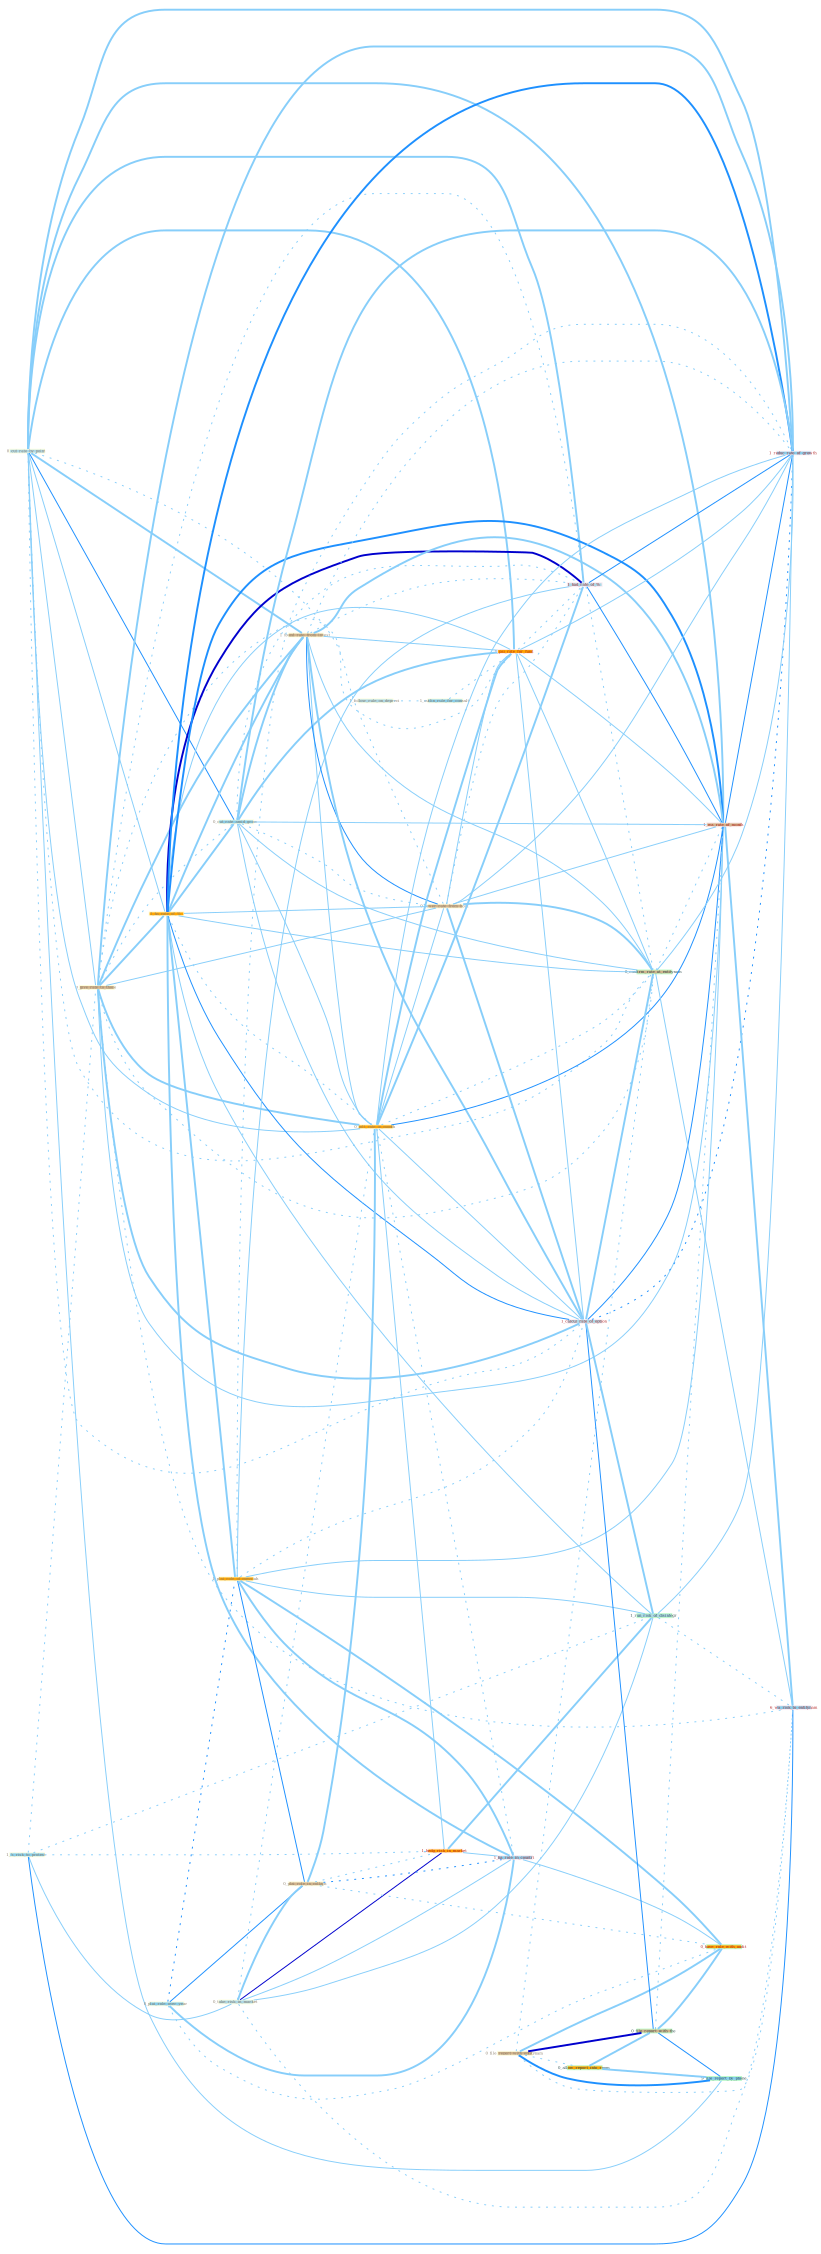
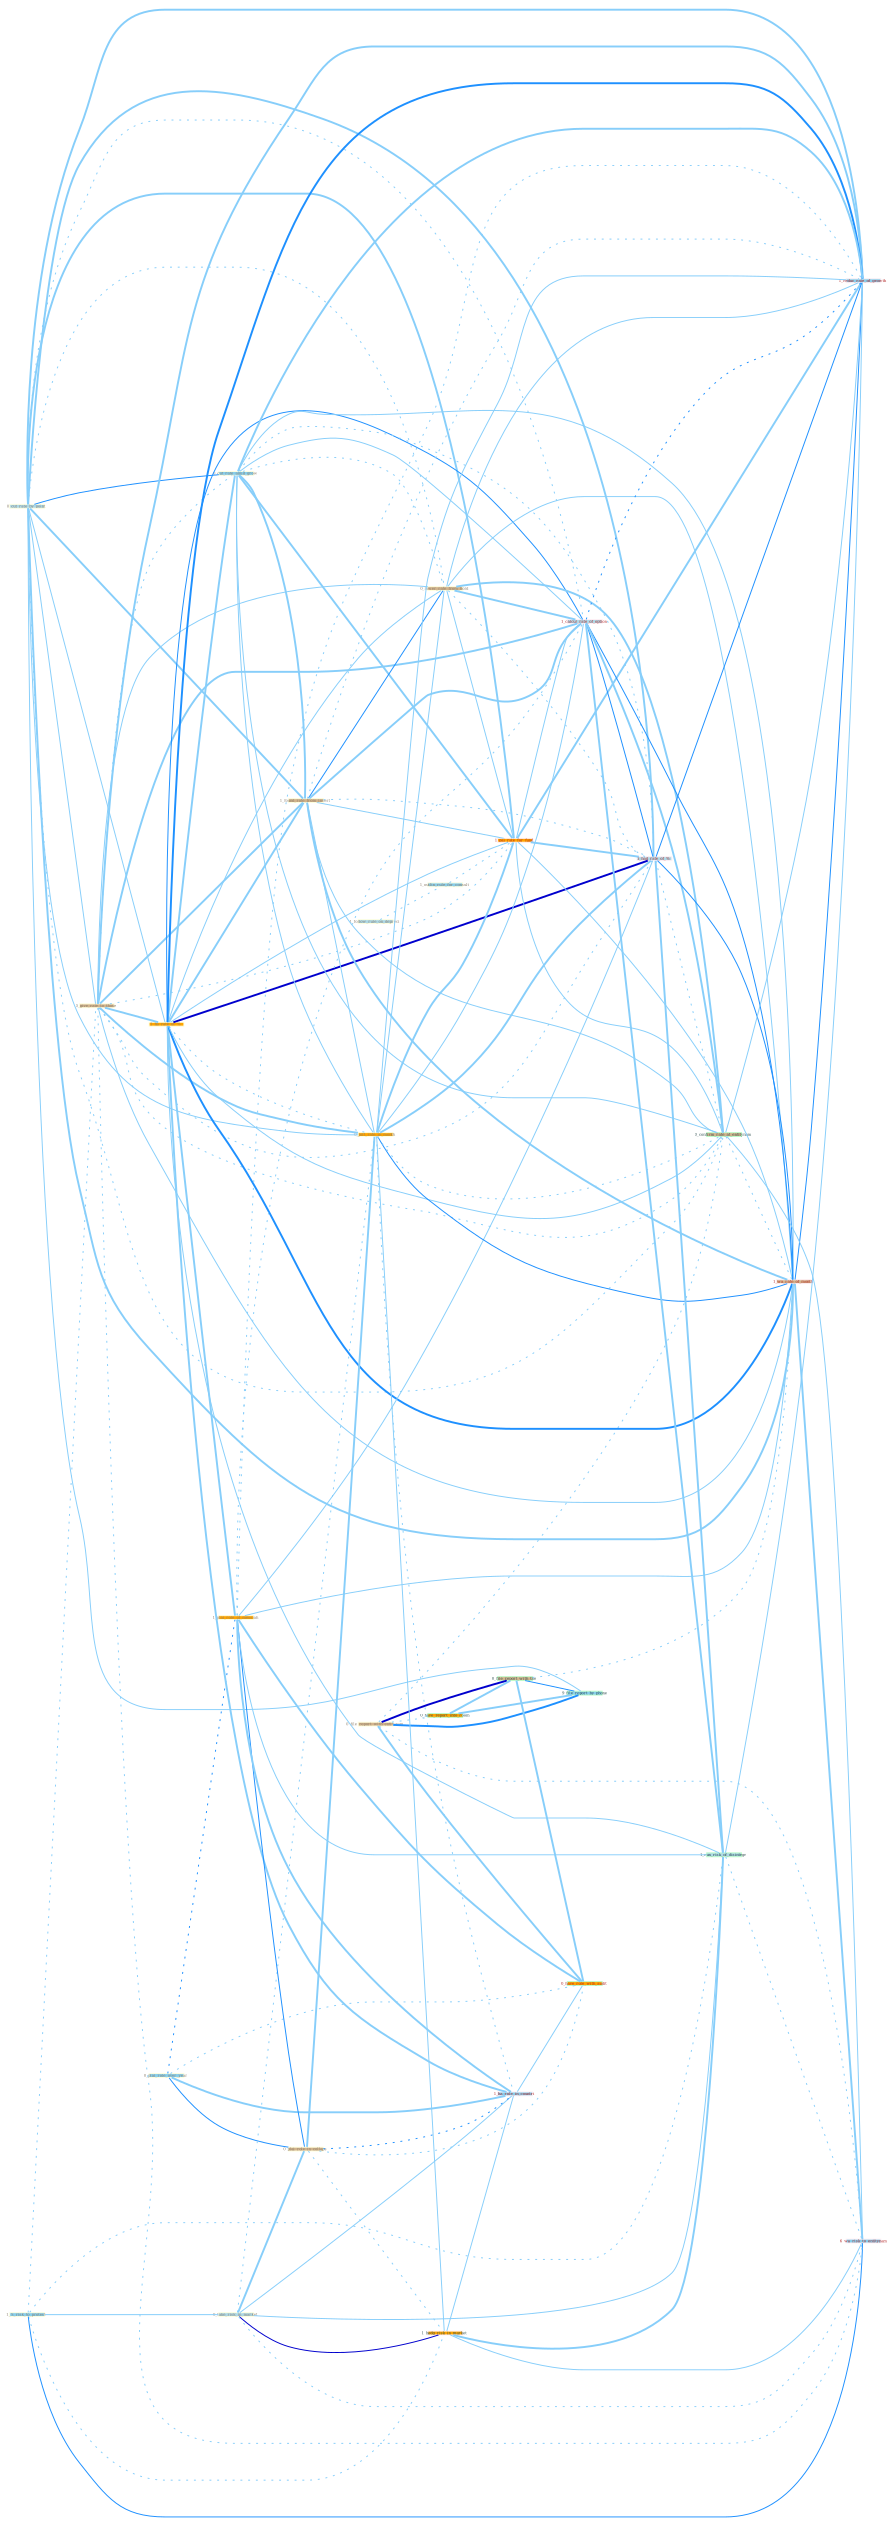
(667, 567) -> (689, 561)
(550, 618) -> (585, 849)
none -> (689, 1357)
(620, 1676) -> (621, 740)
(445, 1851) -> (445, 2333)
(585, 2068) -> (445, 1715)
none -> (683, 2370)
